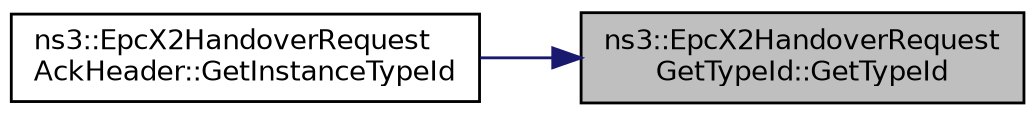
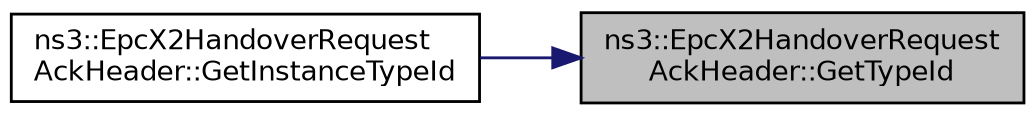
(803, 58) -> (803, 58)
